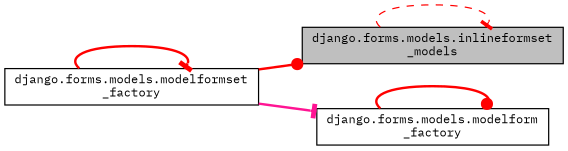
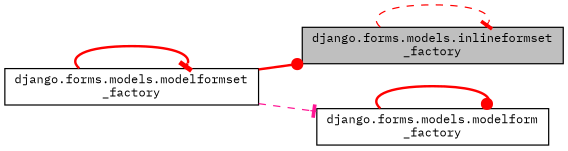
(433, 46) -> (433, 46)
(284, 107) -> (284, 107)
